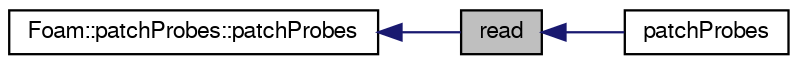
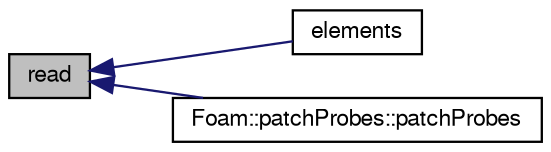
(431, 32) -> (158, 91)
(707, 32) -> (357, 32)
